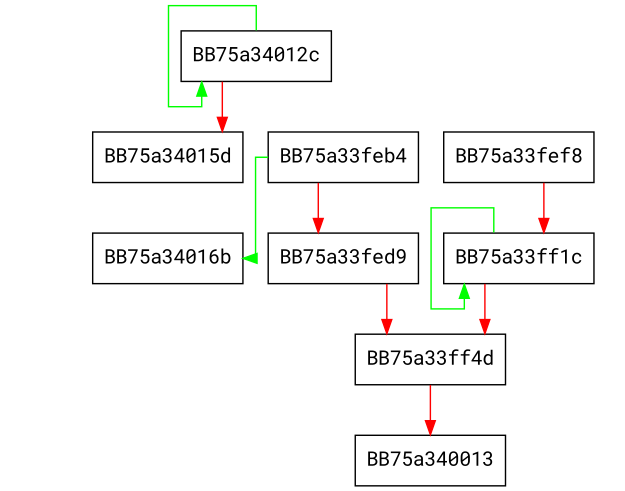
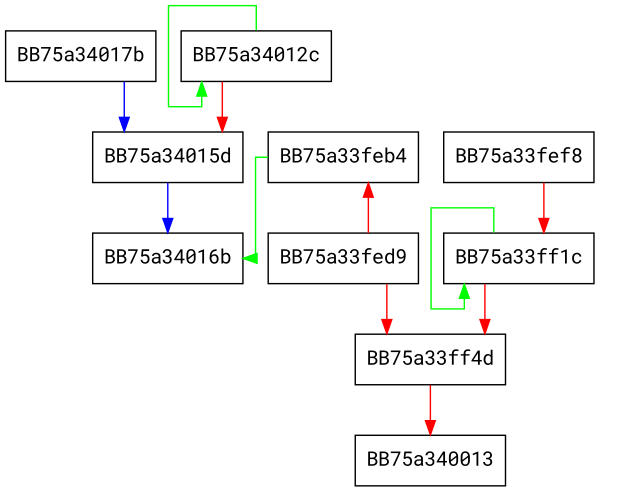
none -> (81, 56)
none -> (168, 201)
(318, 201) -> (368, 215)
